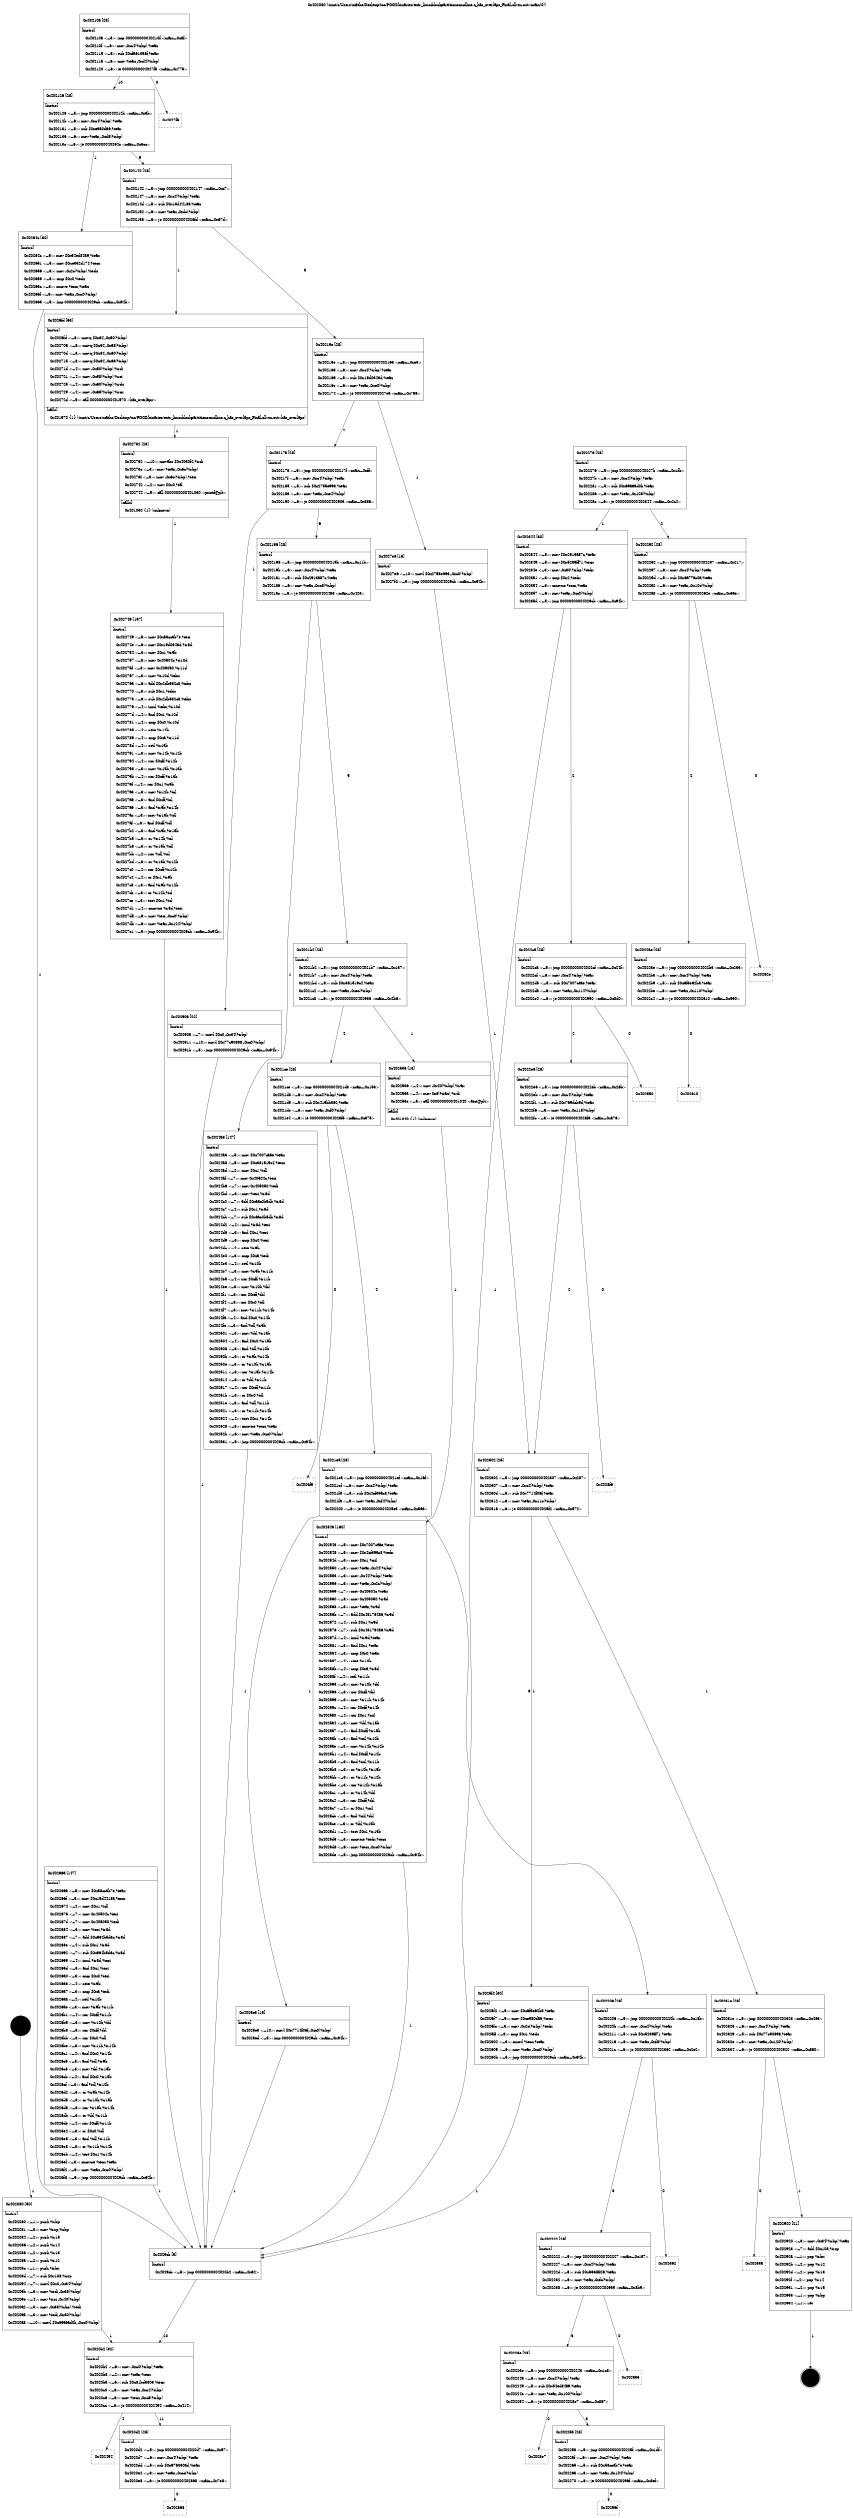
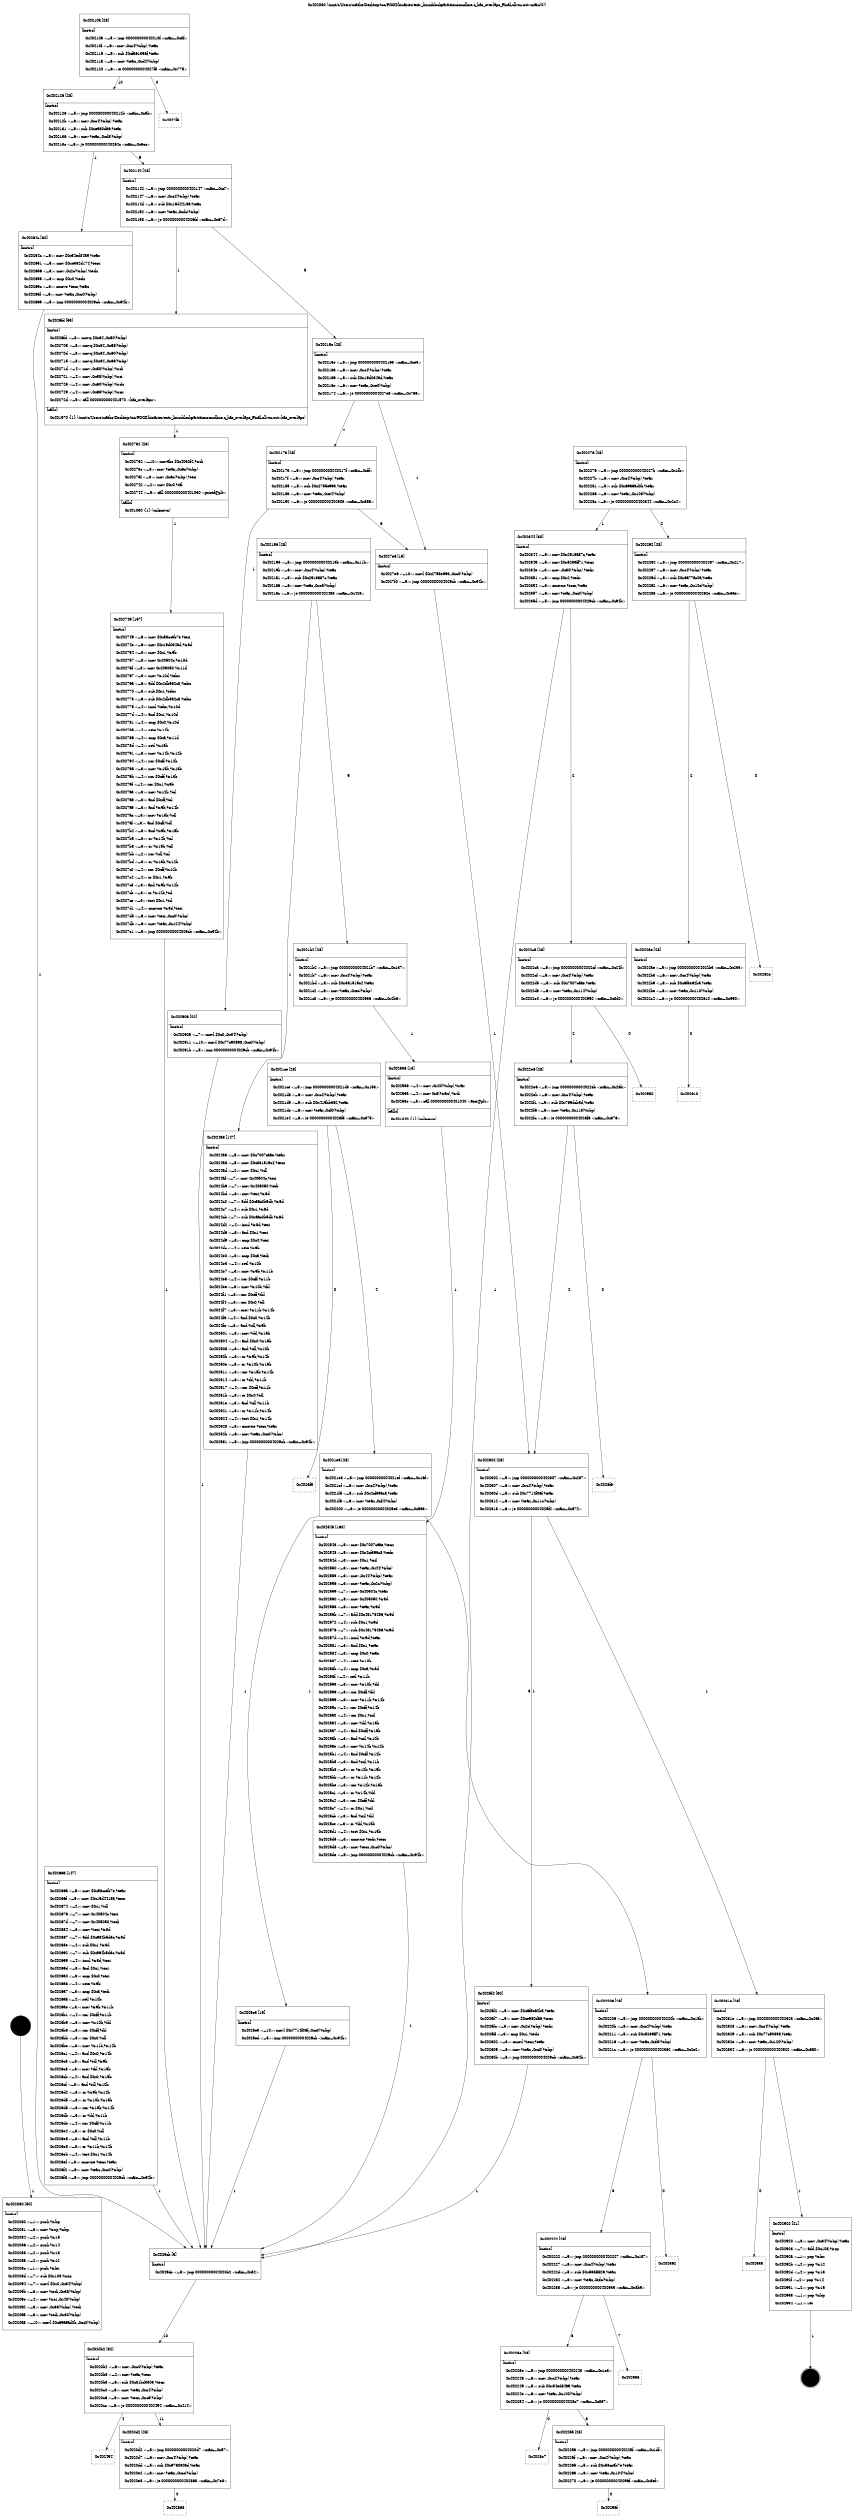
(318, 522) -> (382, 529)
(337, 1033) -> none
(106, 2335) -> none
(619, 2336) -> (619, 2336)
